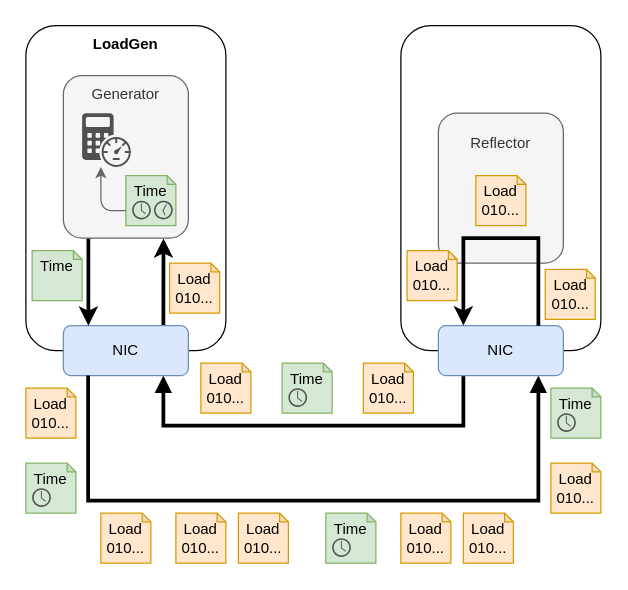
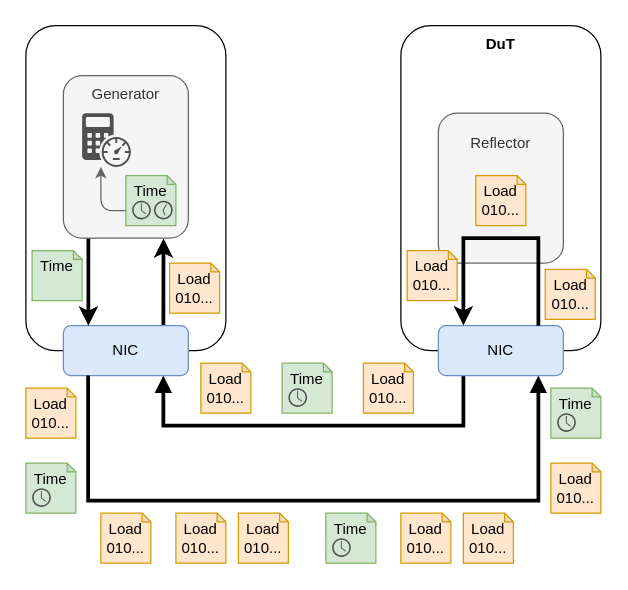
(126, 44) -> none
none -> (501, 44)
